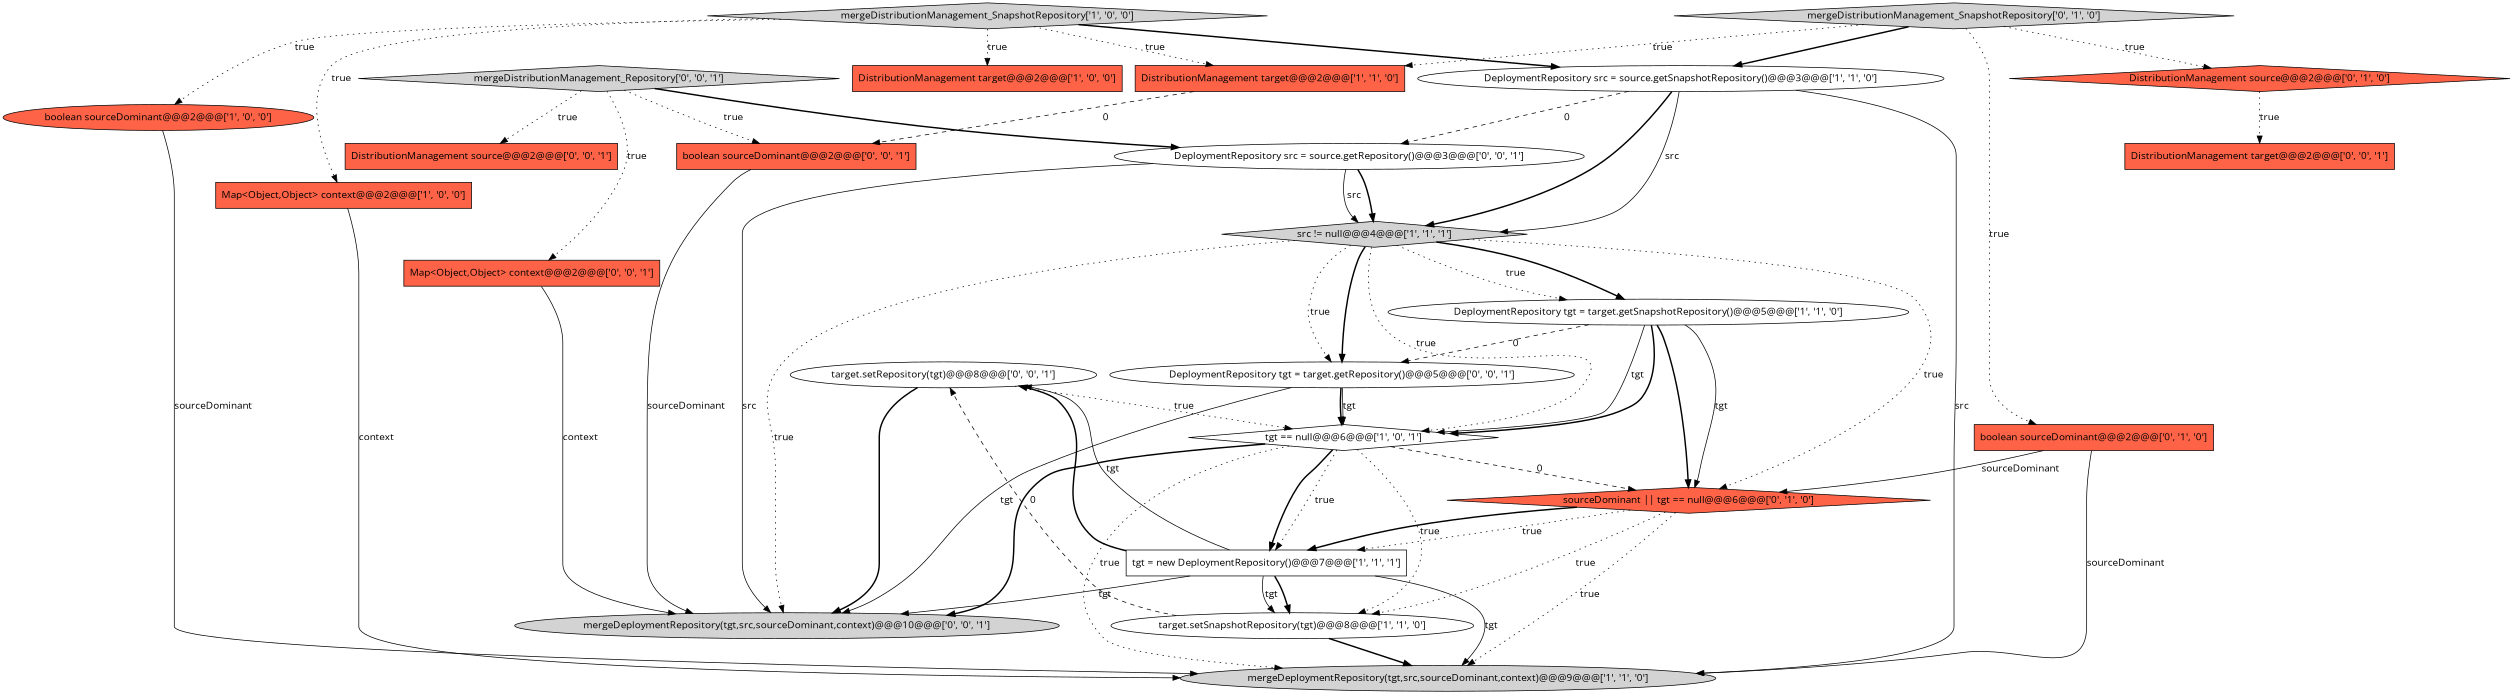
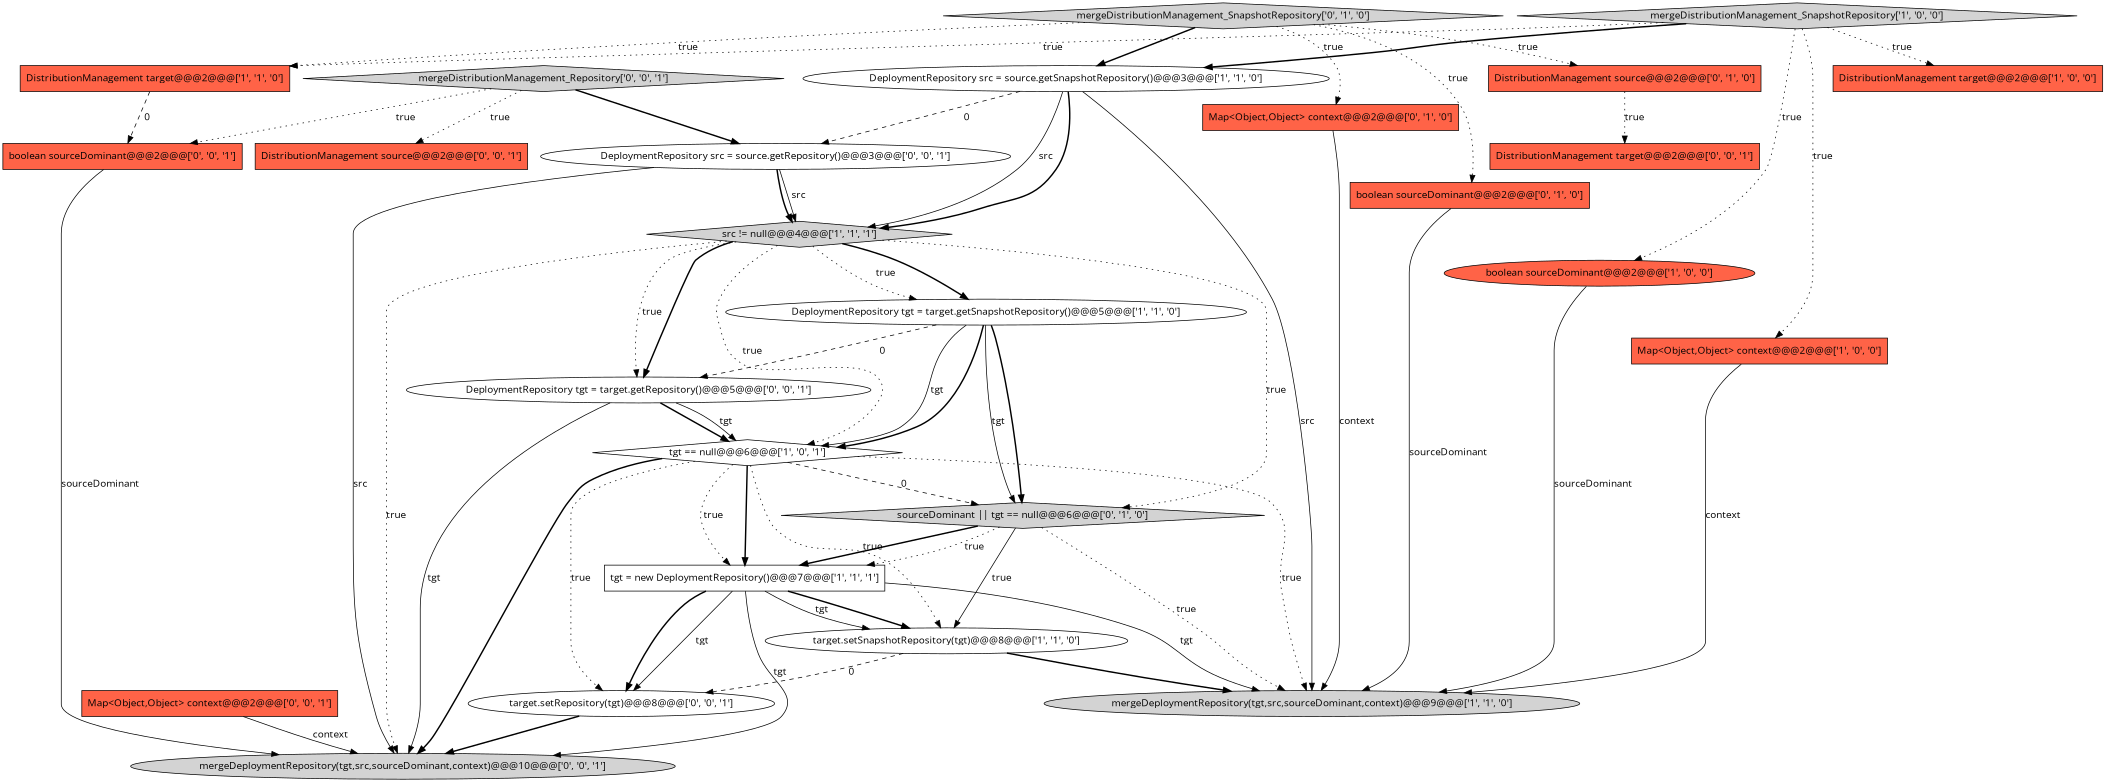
(2260, 79) -> (1625, 79)
none -> (1331, 117)
(618, 183) -> none
(1150, 407) -> (571, 534)
(1916, 476) -> none
(1689, 500) -> (1023, 515)
(1525, 571) -> (987, 575)
